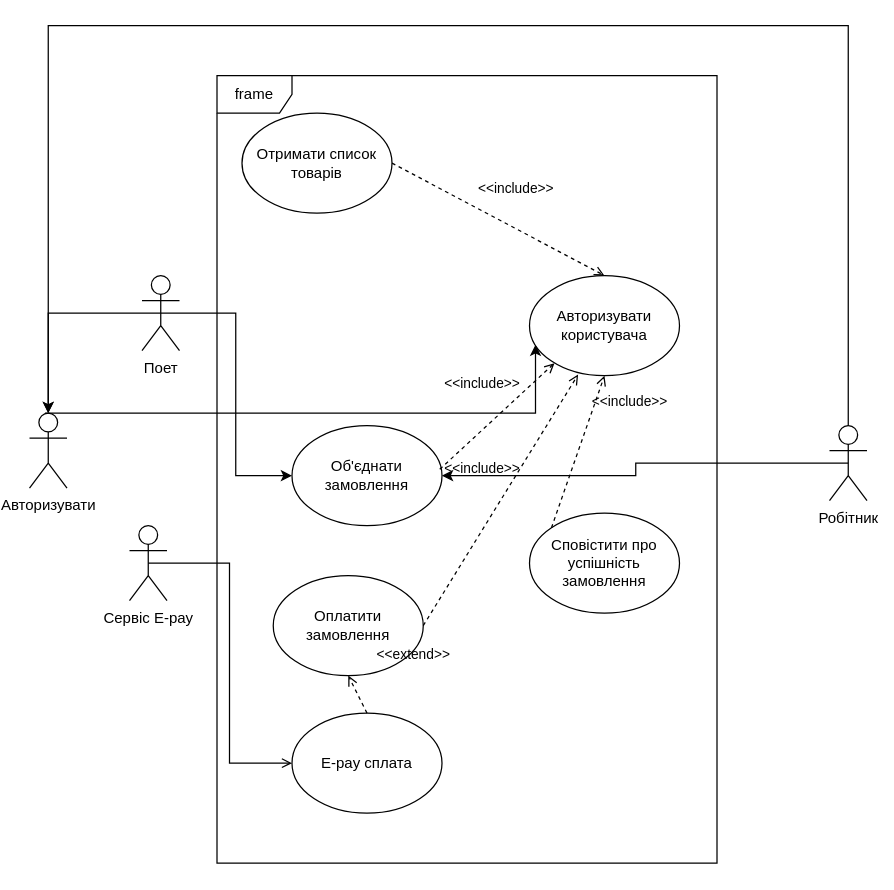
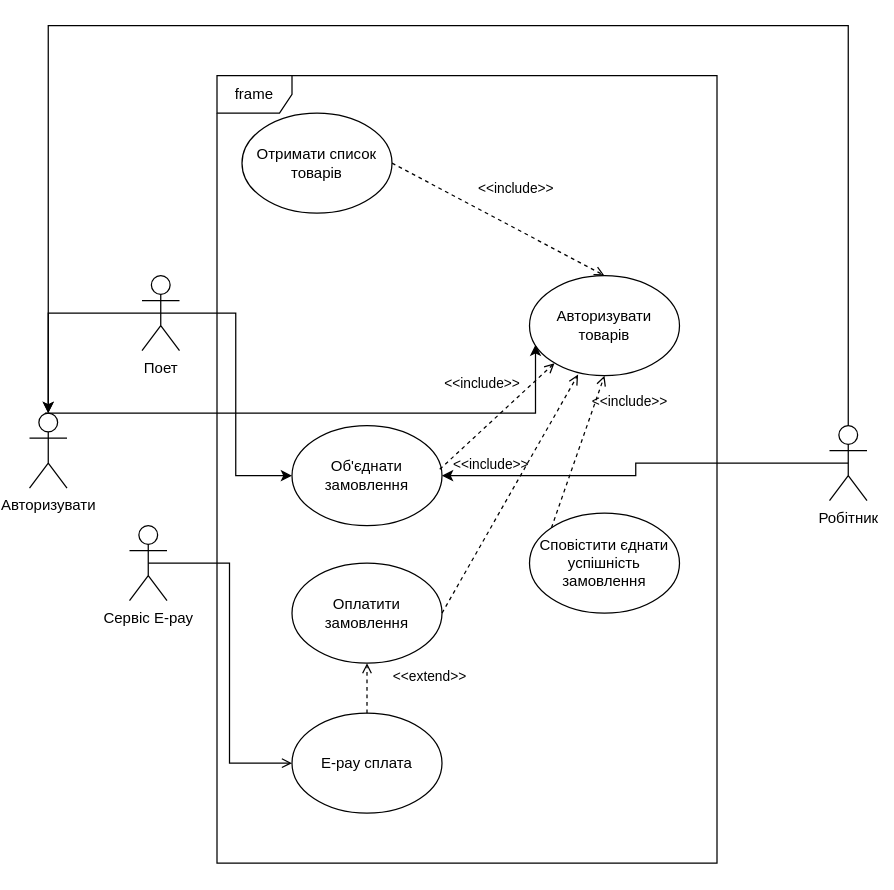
(604, 326) -> (604, 326)
(604, 563) -> (604, 563)
(348, 626) -> (367, 613)
